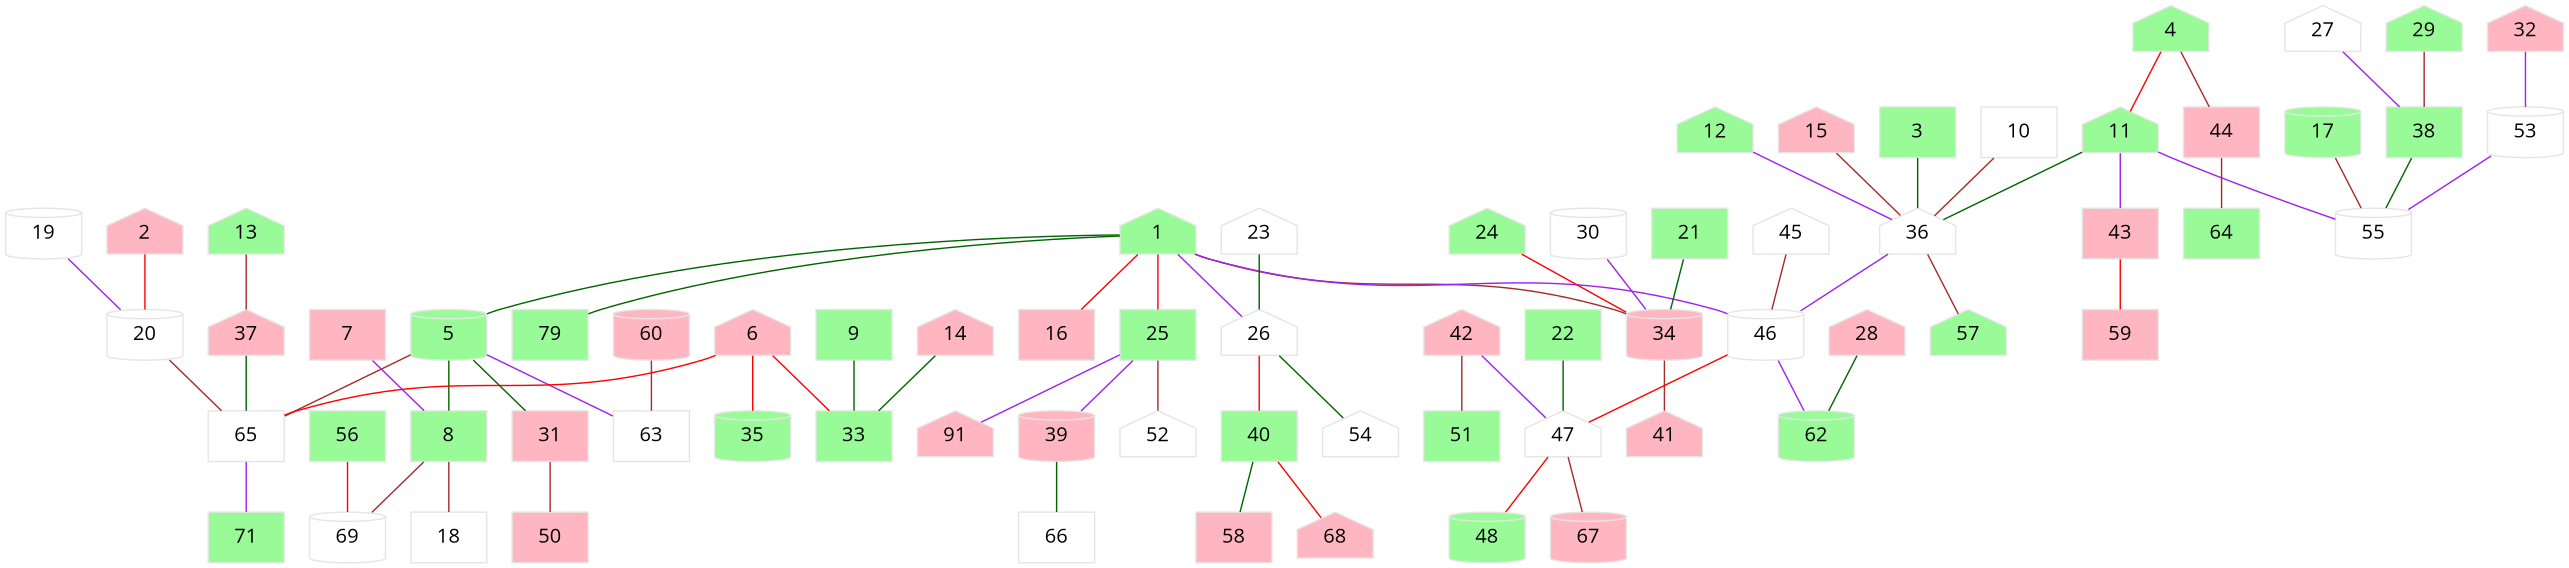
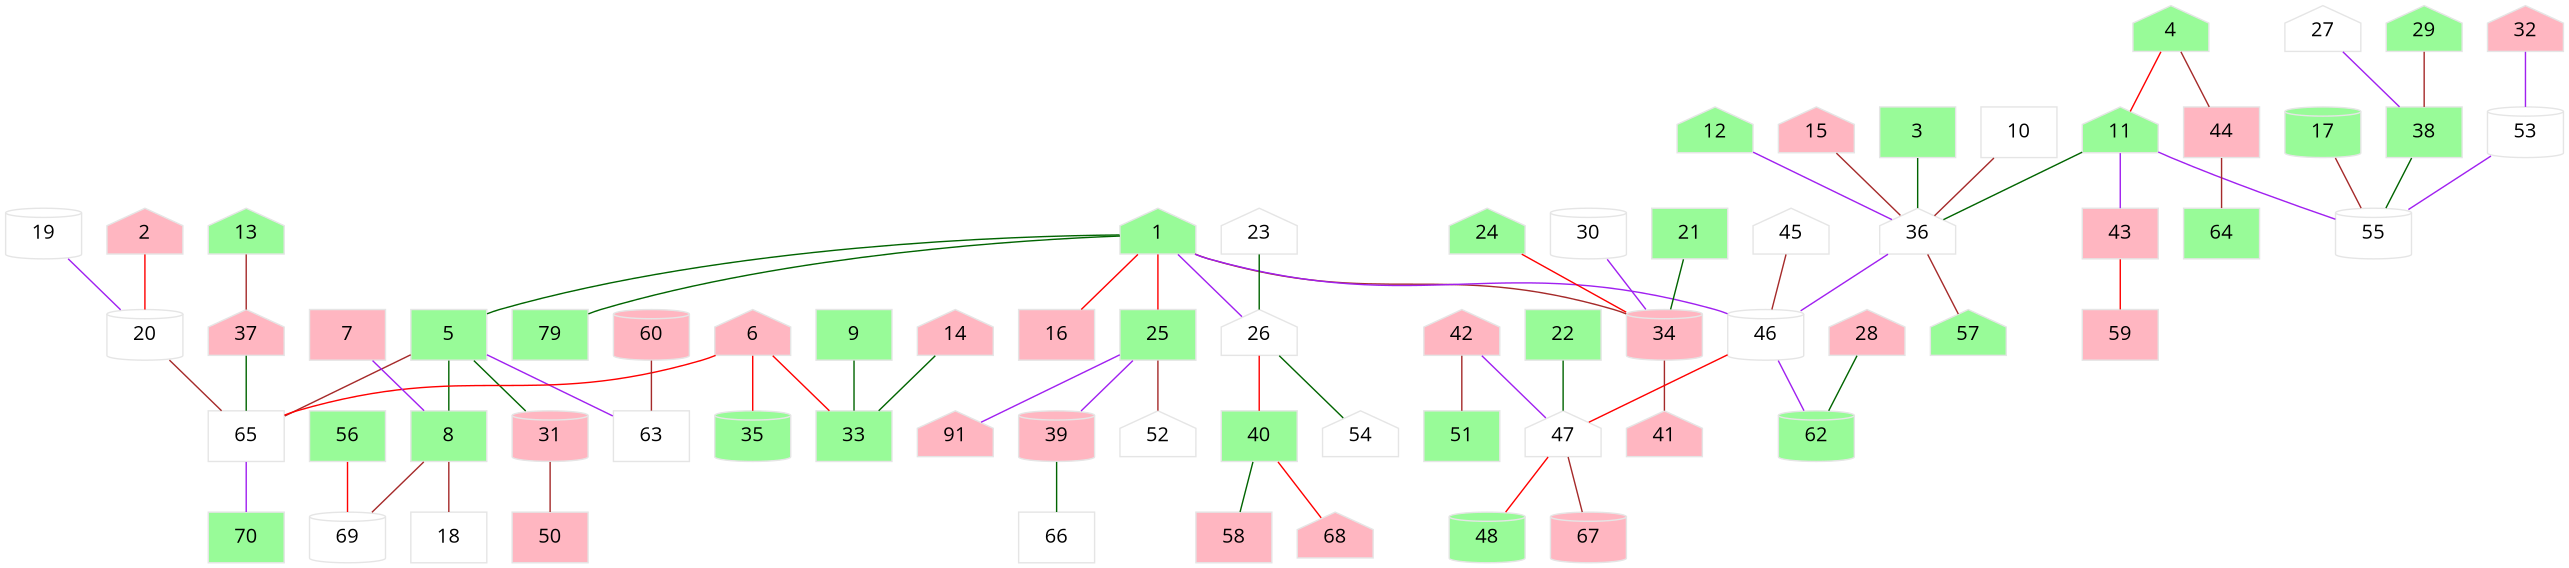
(449, 335) -> (449, 335)
(550, 436) -> (550, 436)
(246, 537) -> (246, 537)
